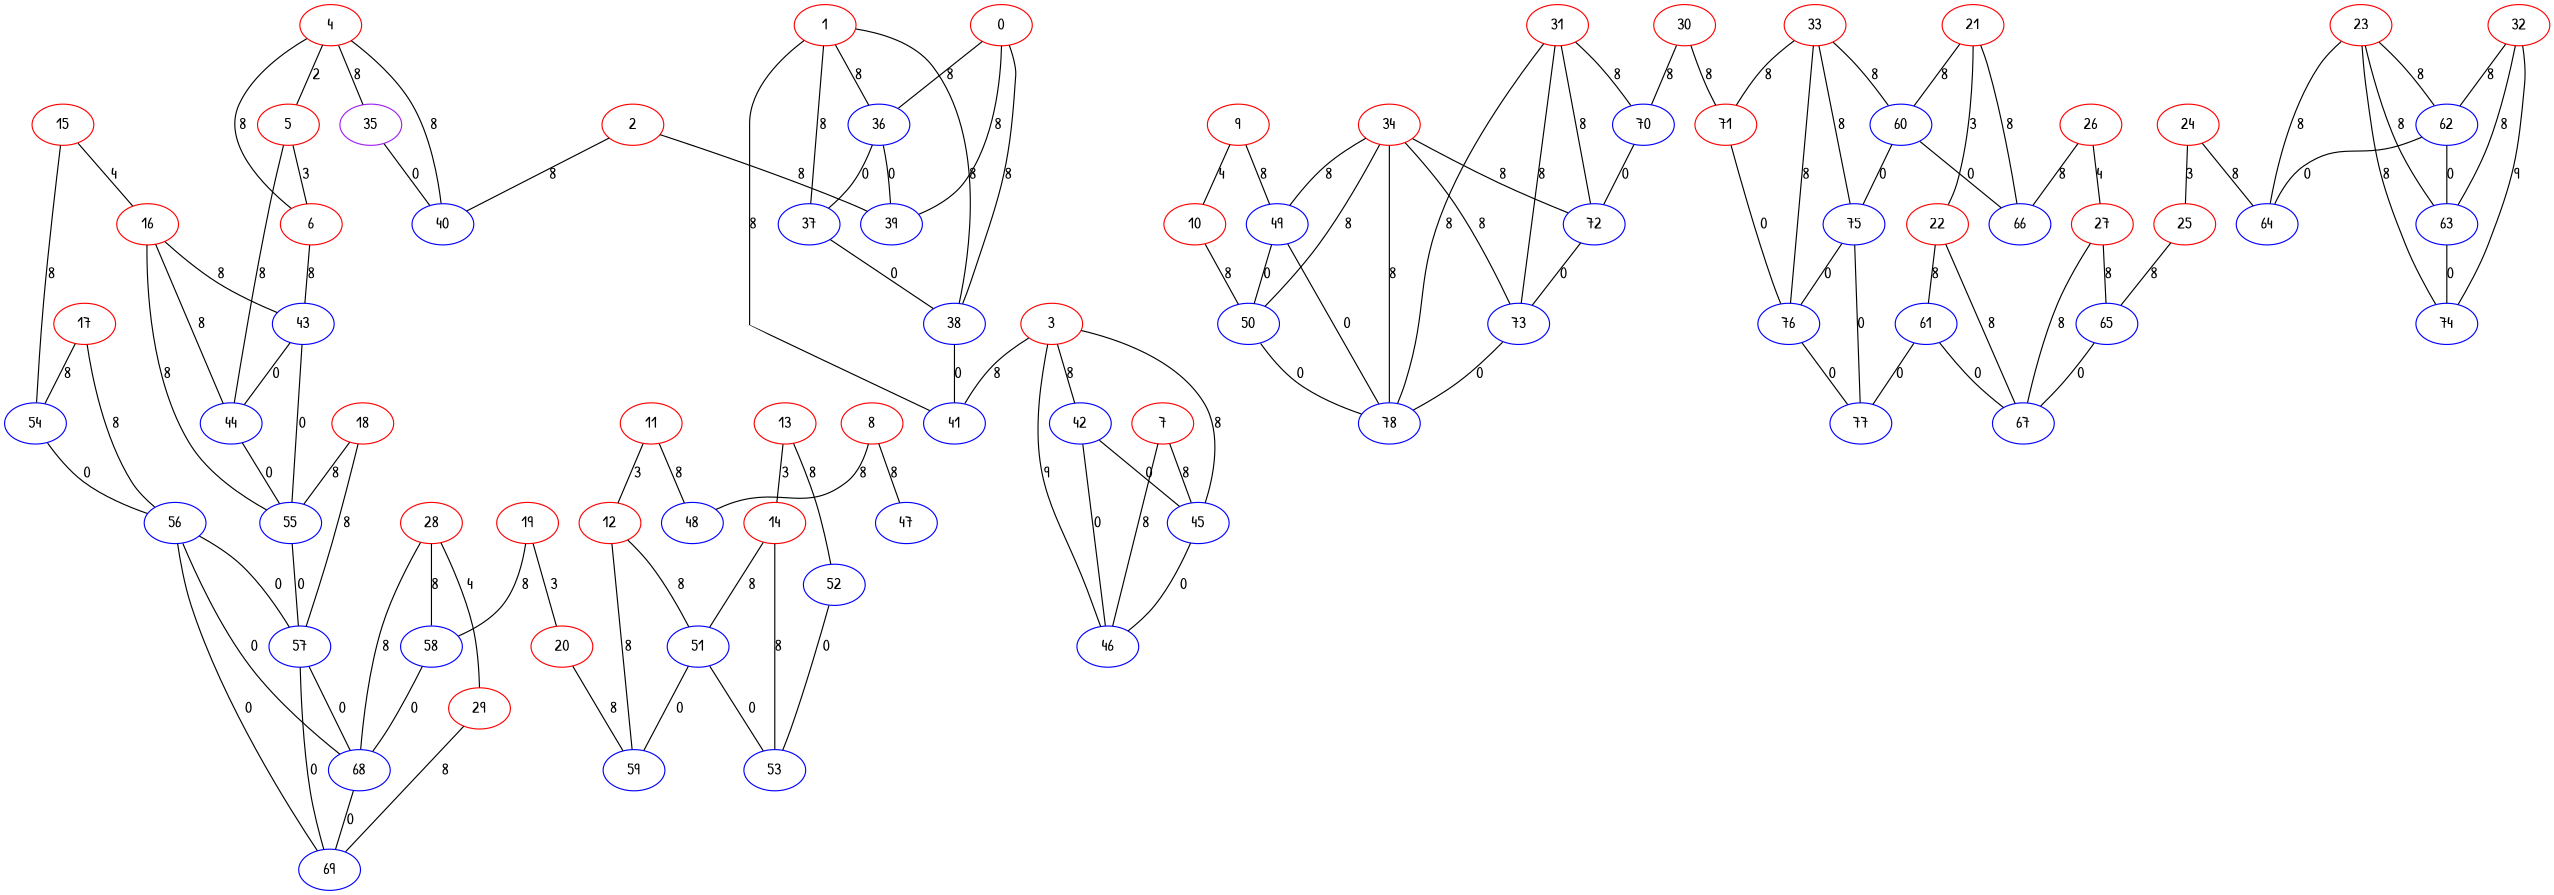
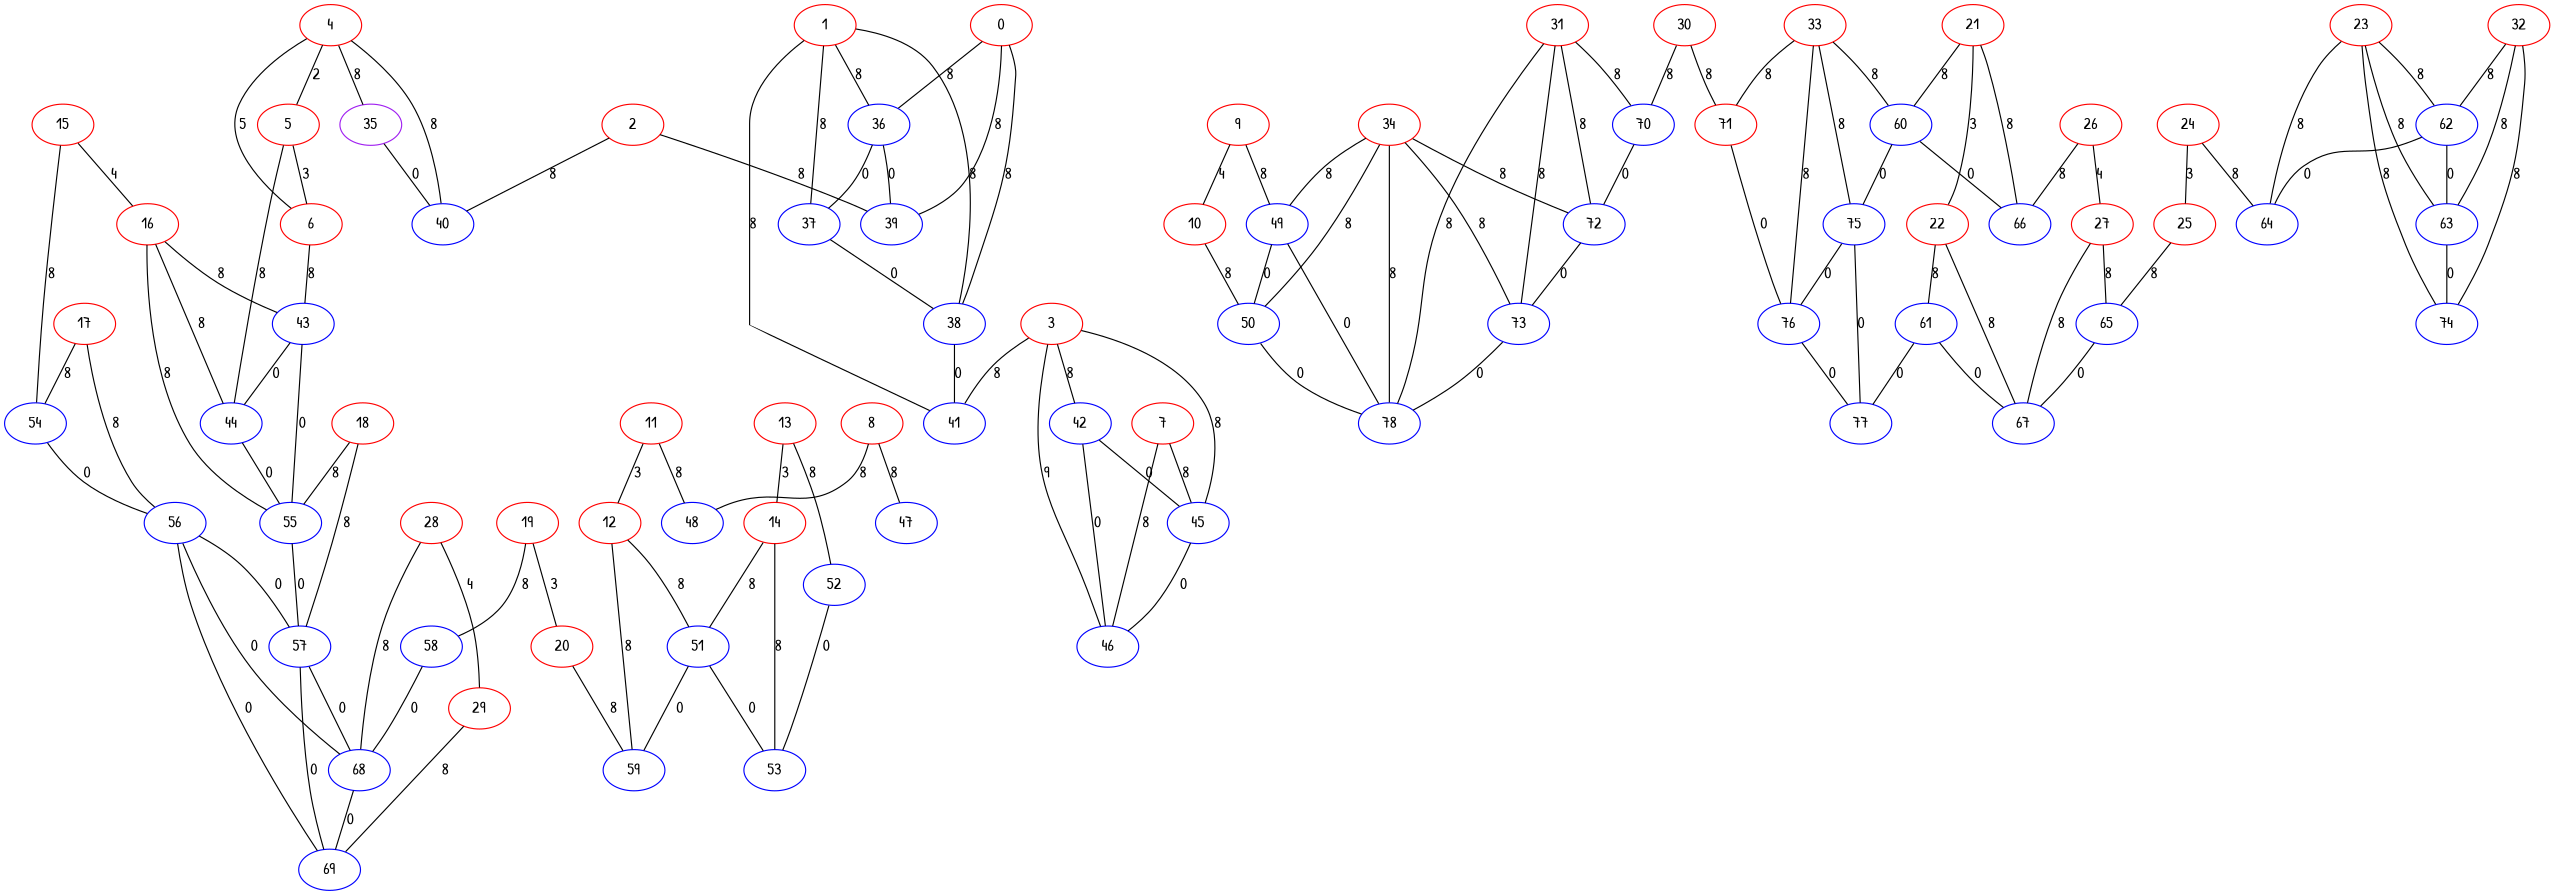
(243, 125) -> (243, 125)
(2517, 175) -> (2517, 175)
(431, 585) -> none
